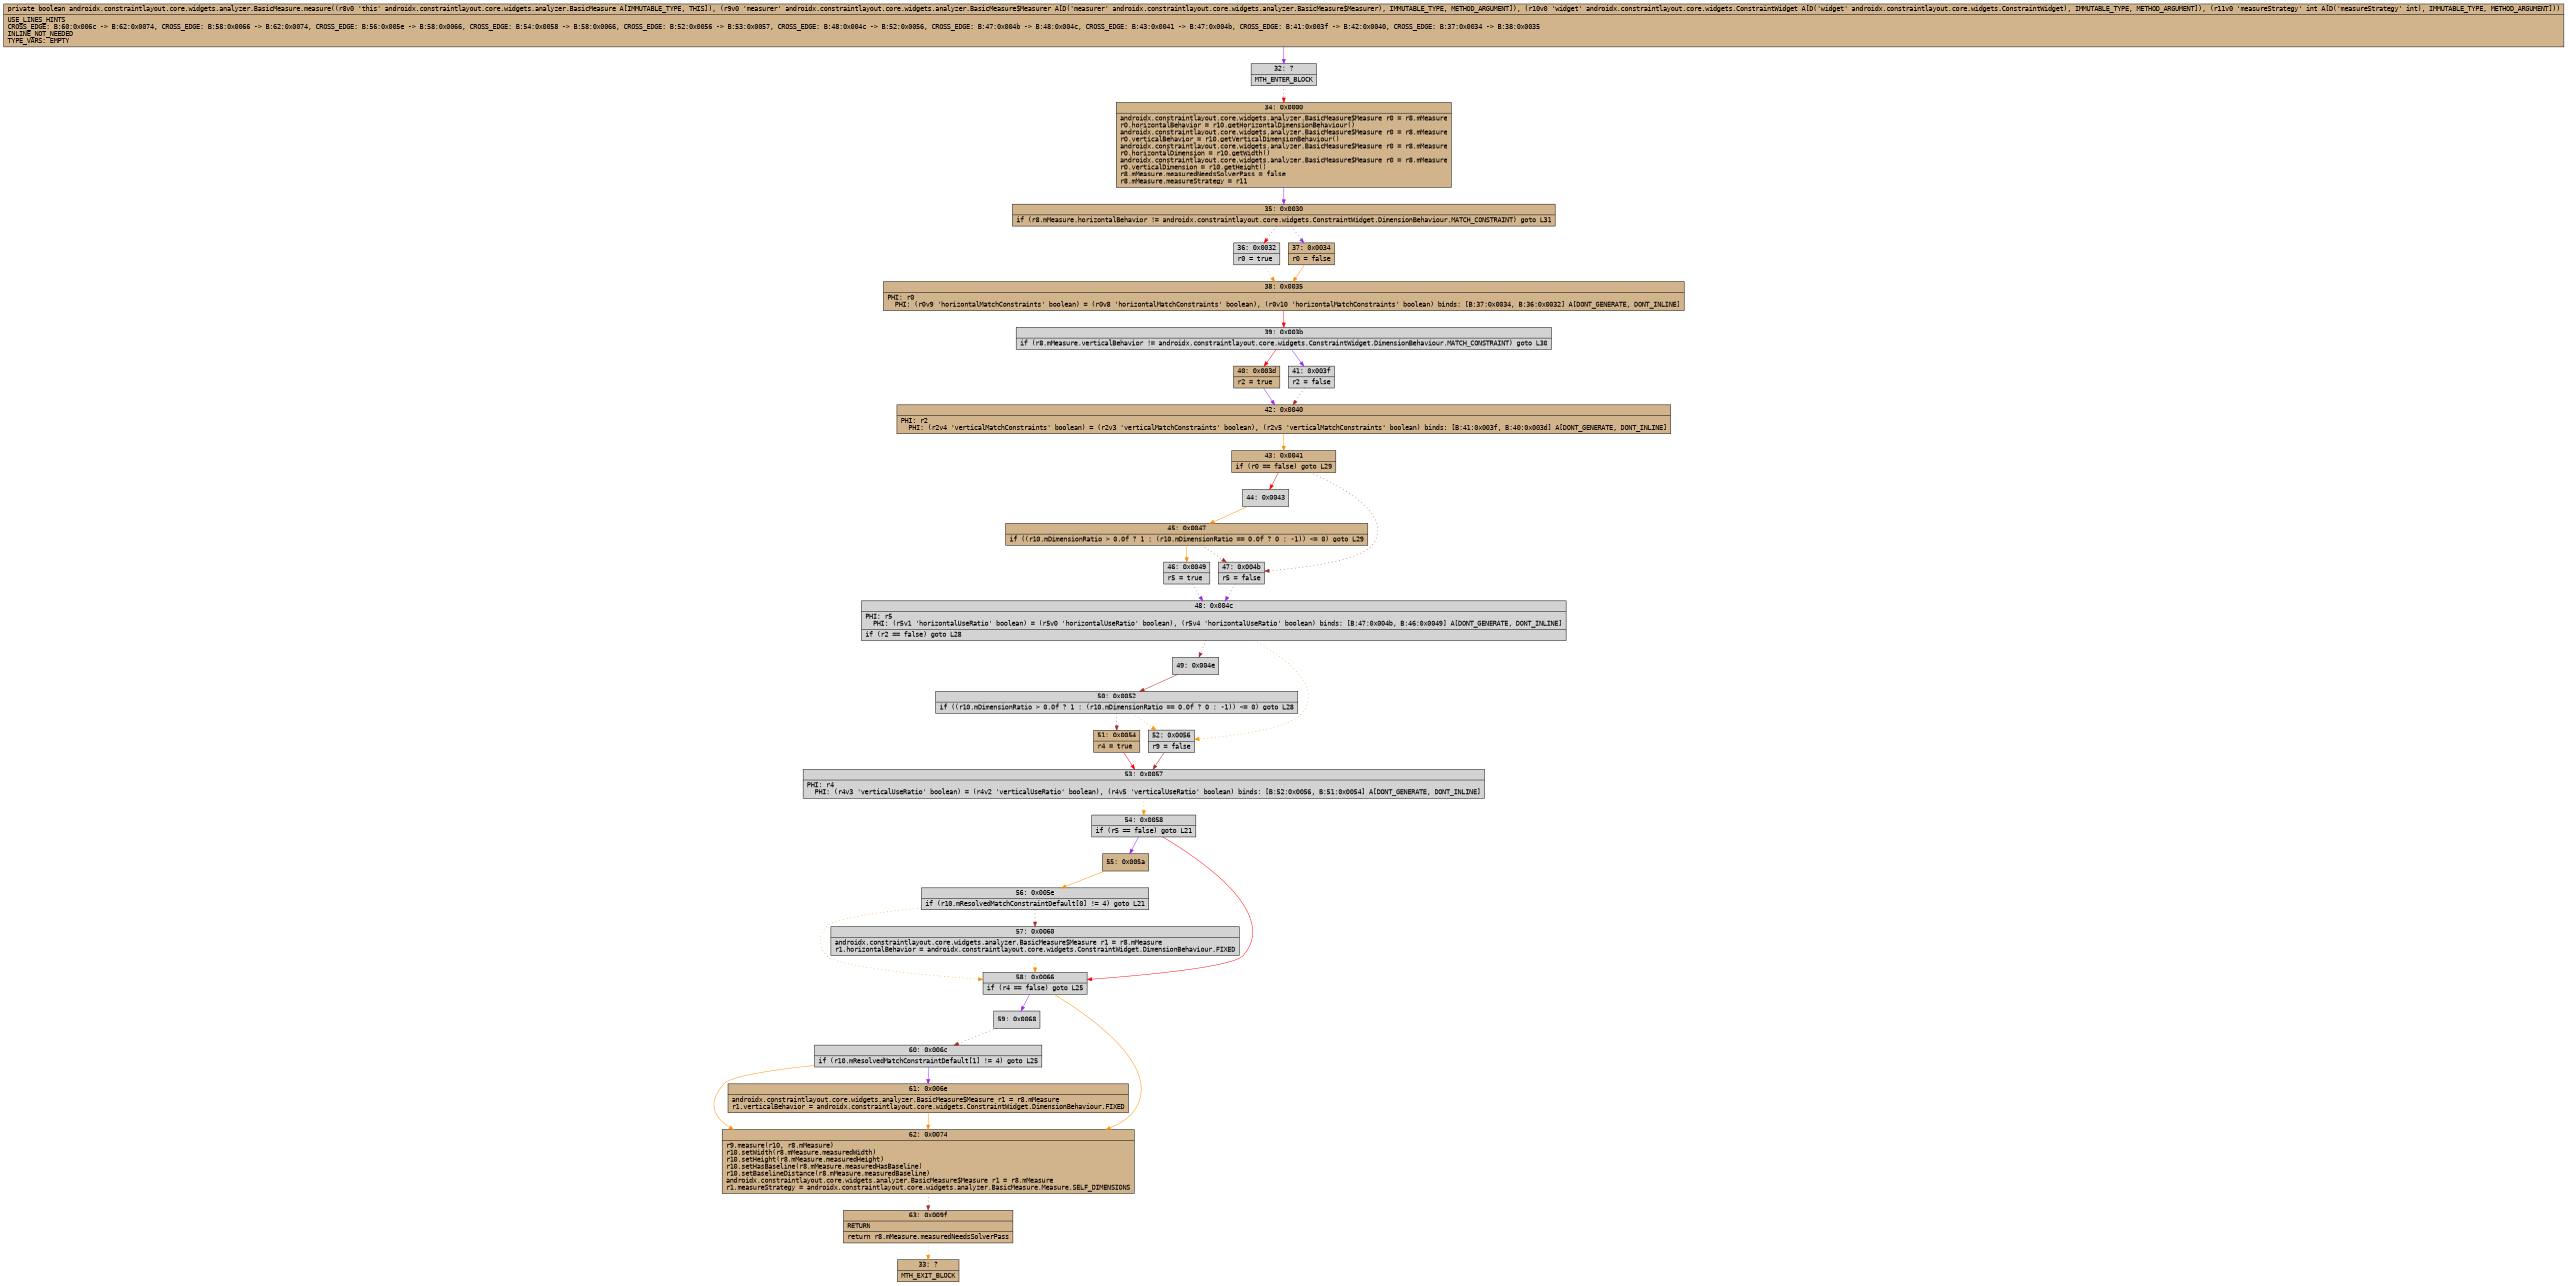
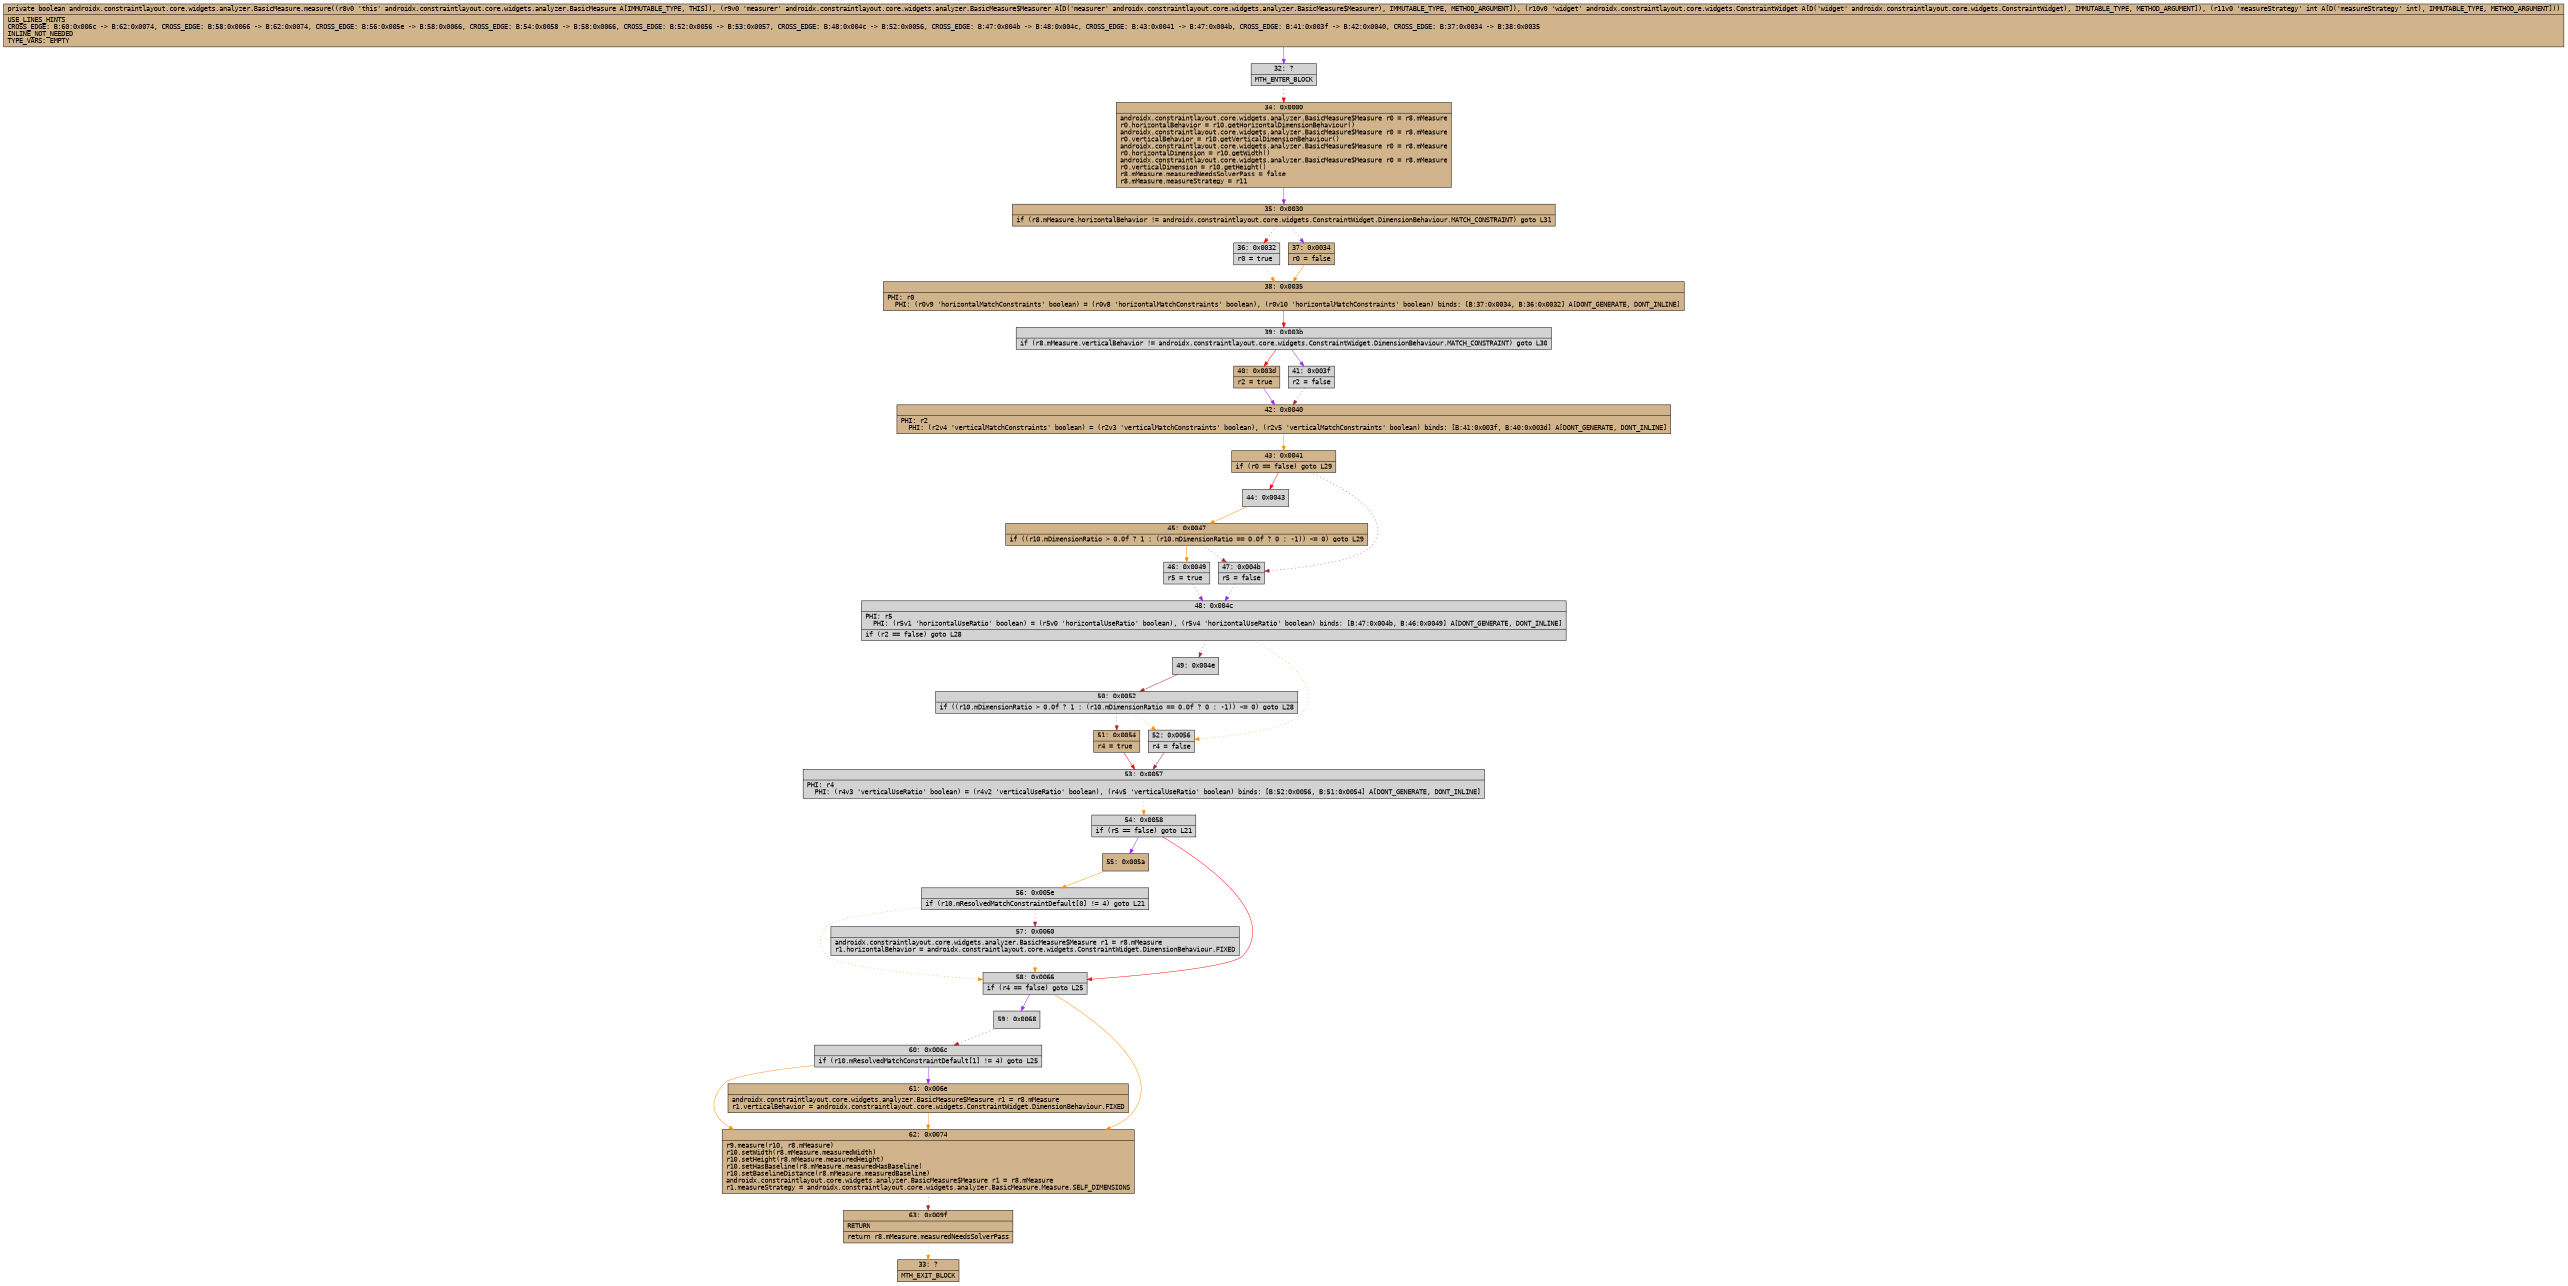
(1171, 747) -> (1171, 747)
